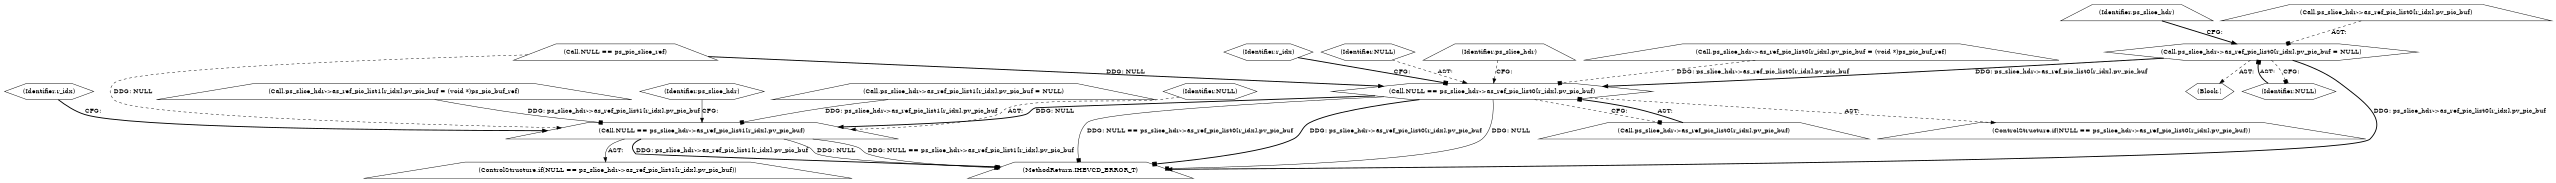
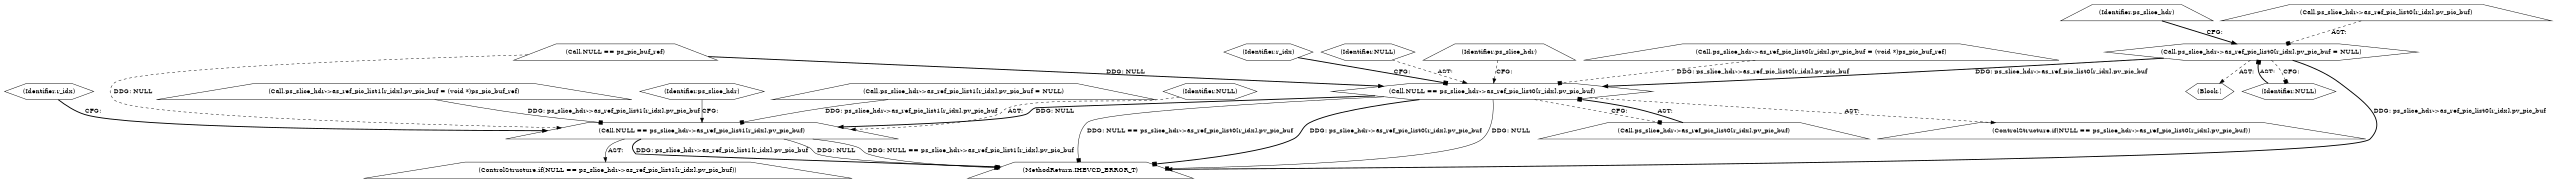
(616, 52) -> (616, 52)
